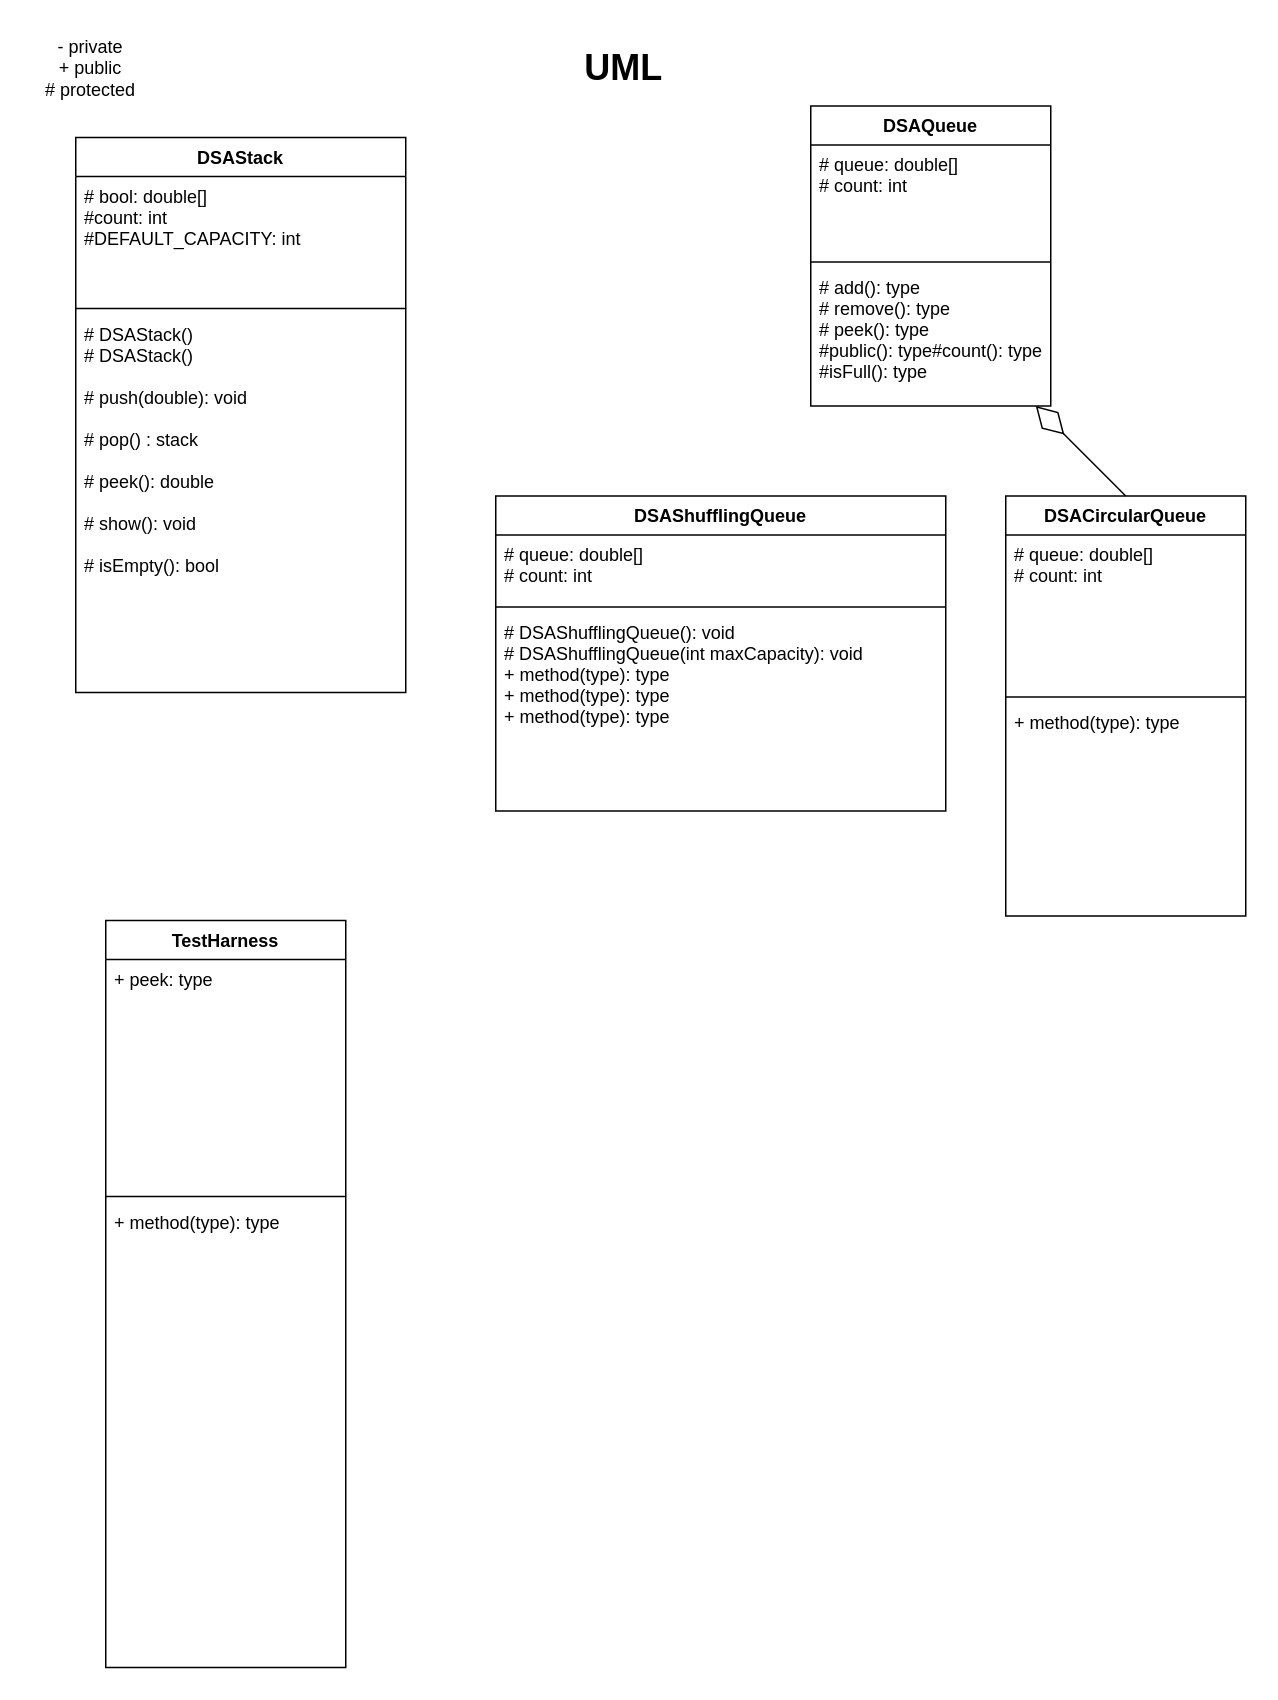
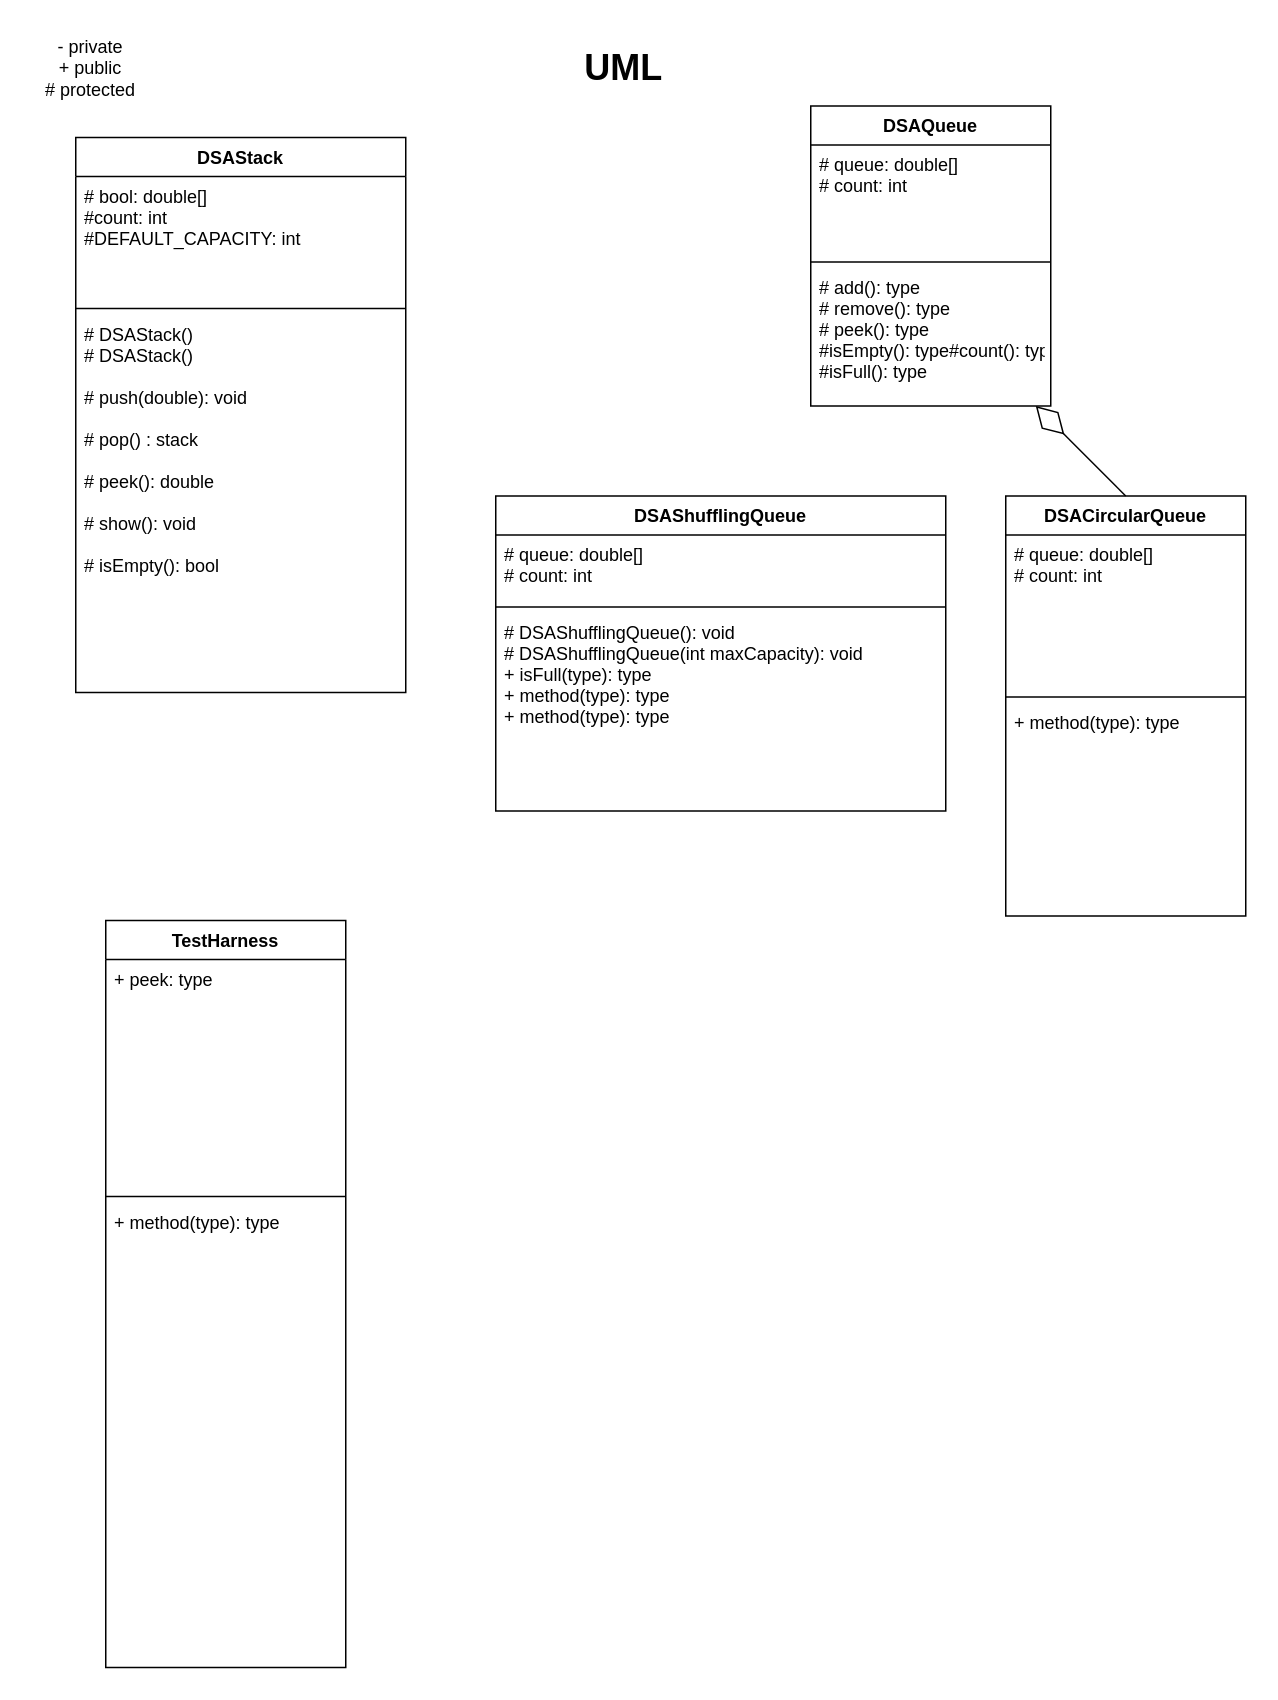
(878, 288) -> (878, 288)
(626, 633) -> (626, 633)
